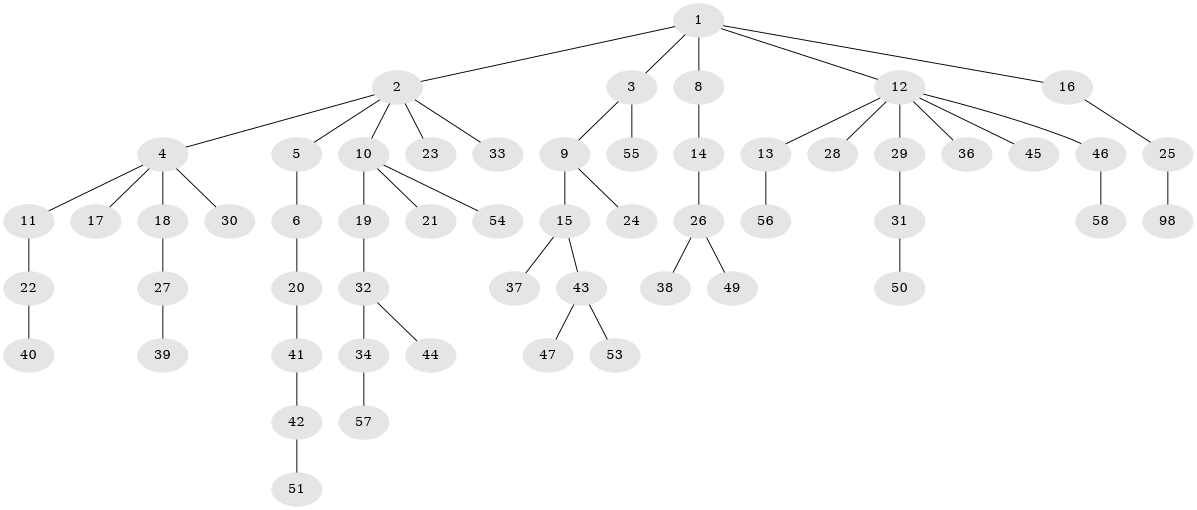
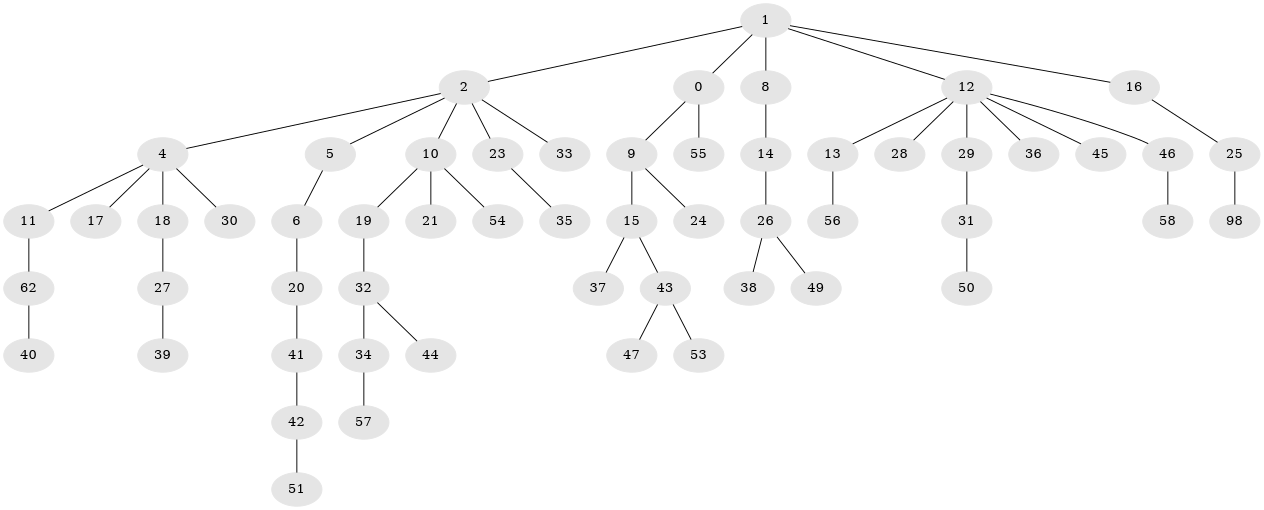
(632, 87) -> (699, 87)
none -> (565, 221)
(29, 288) -> (29, 288)
